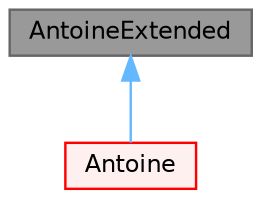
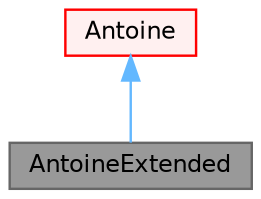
(131, 112) -> (131, 112)
